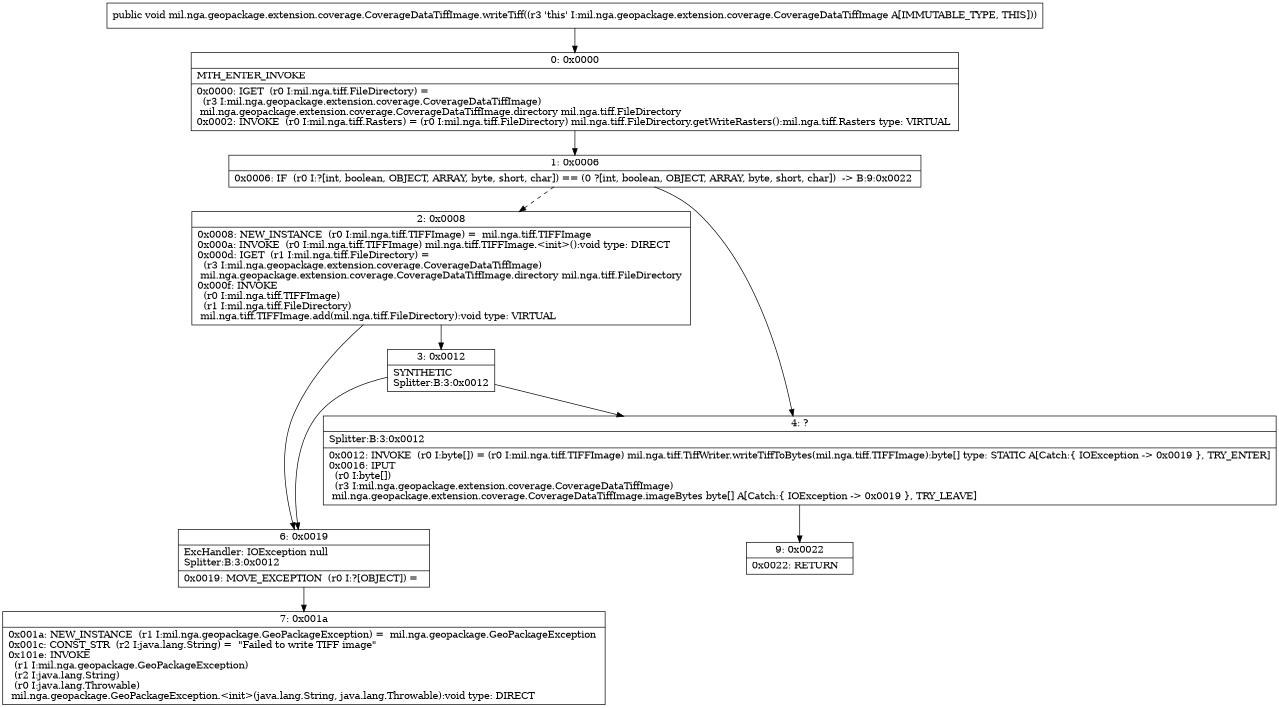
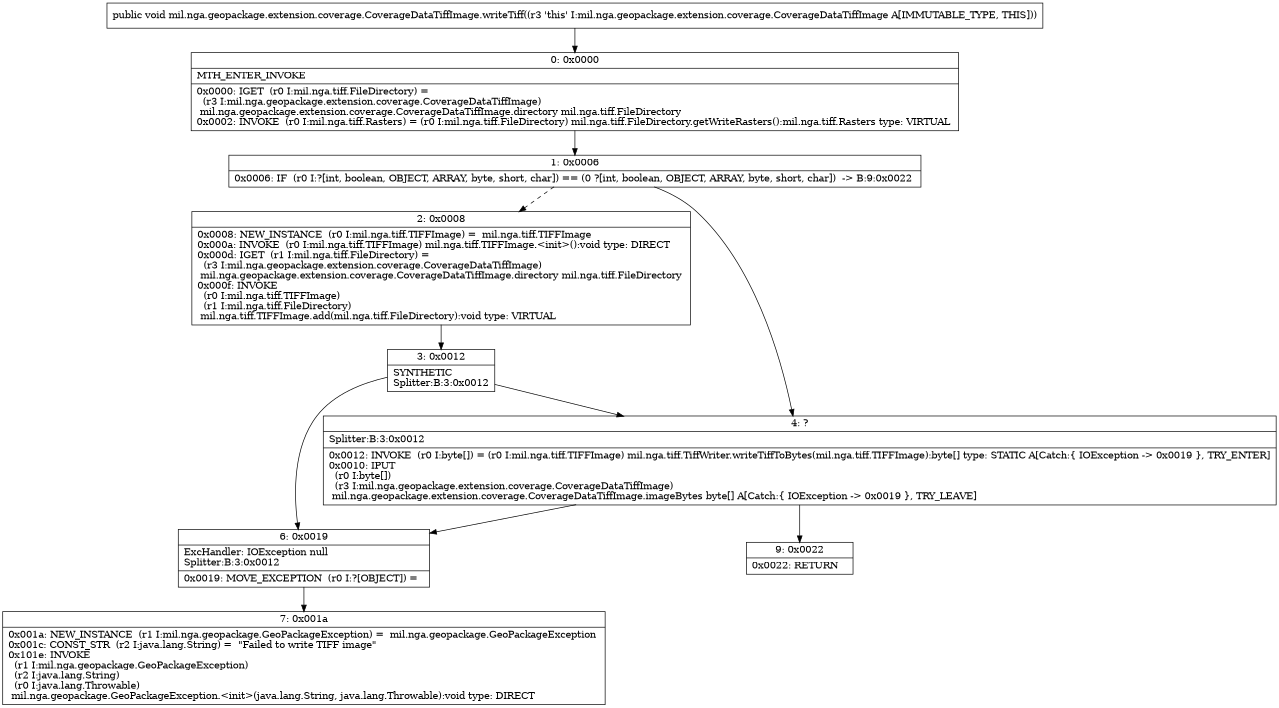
(295, 413) -> (506, 518)
(365, 466) -> (365, 466)
